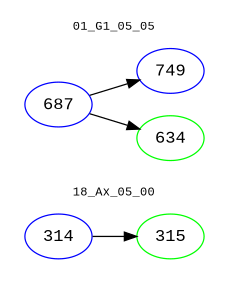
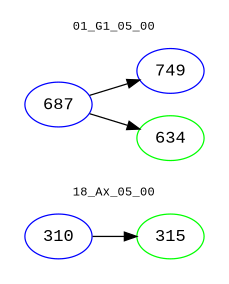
(114, 27) -> (114, 27)
(58, 236) -> (58, 236)
